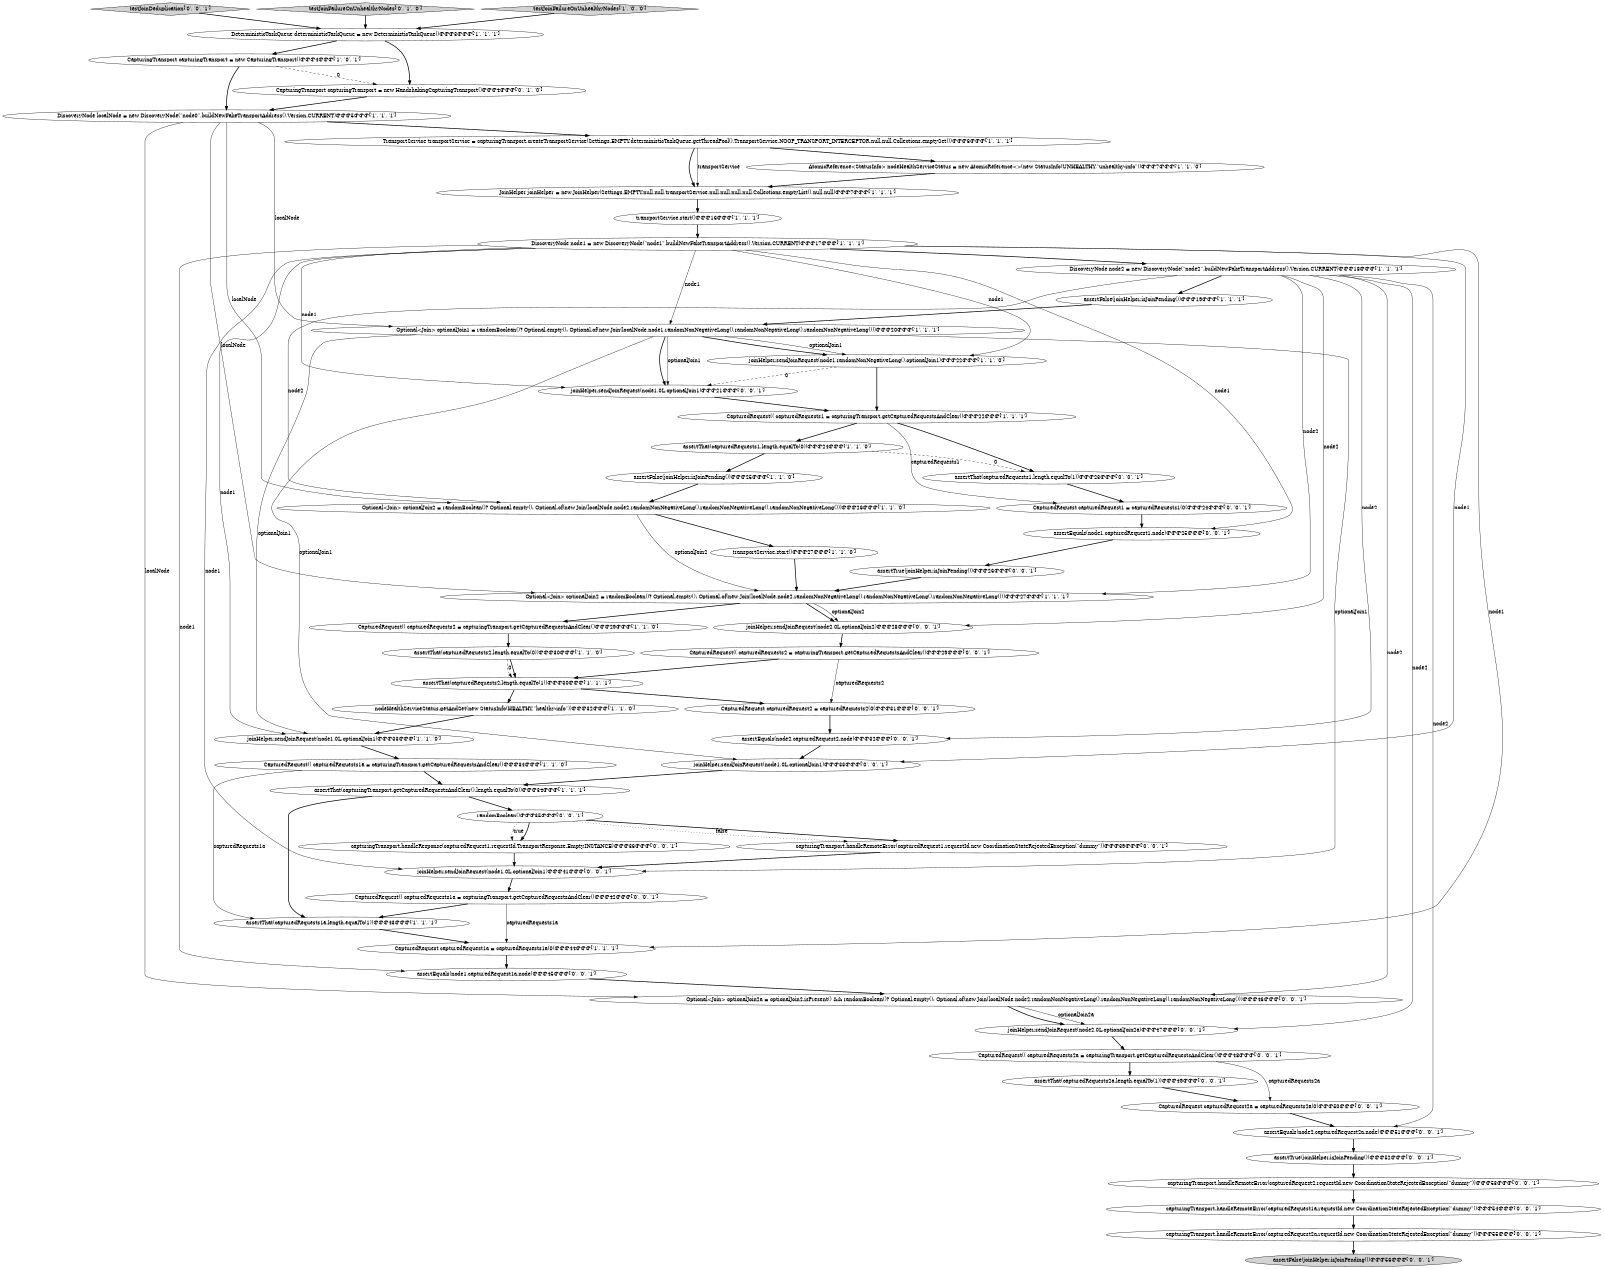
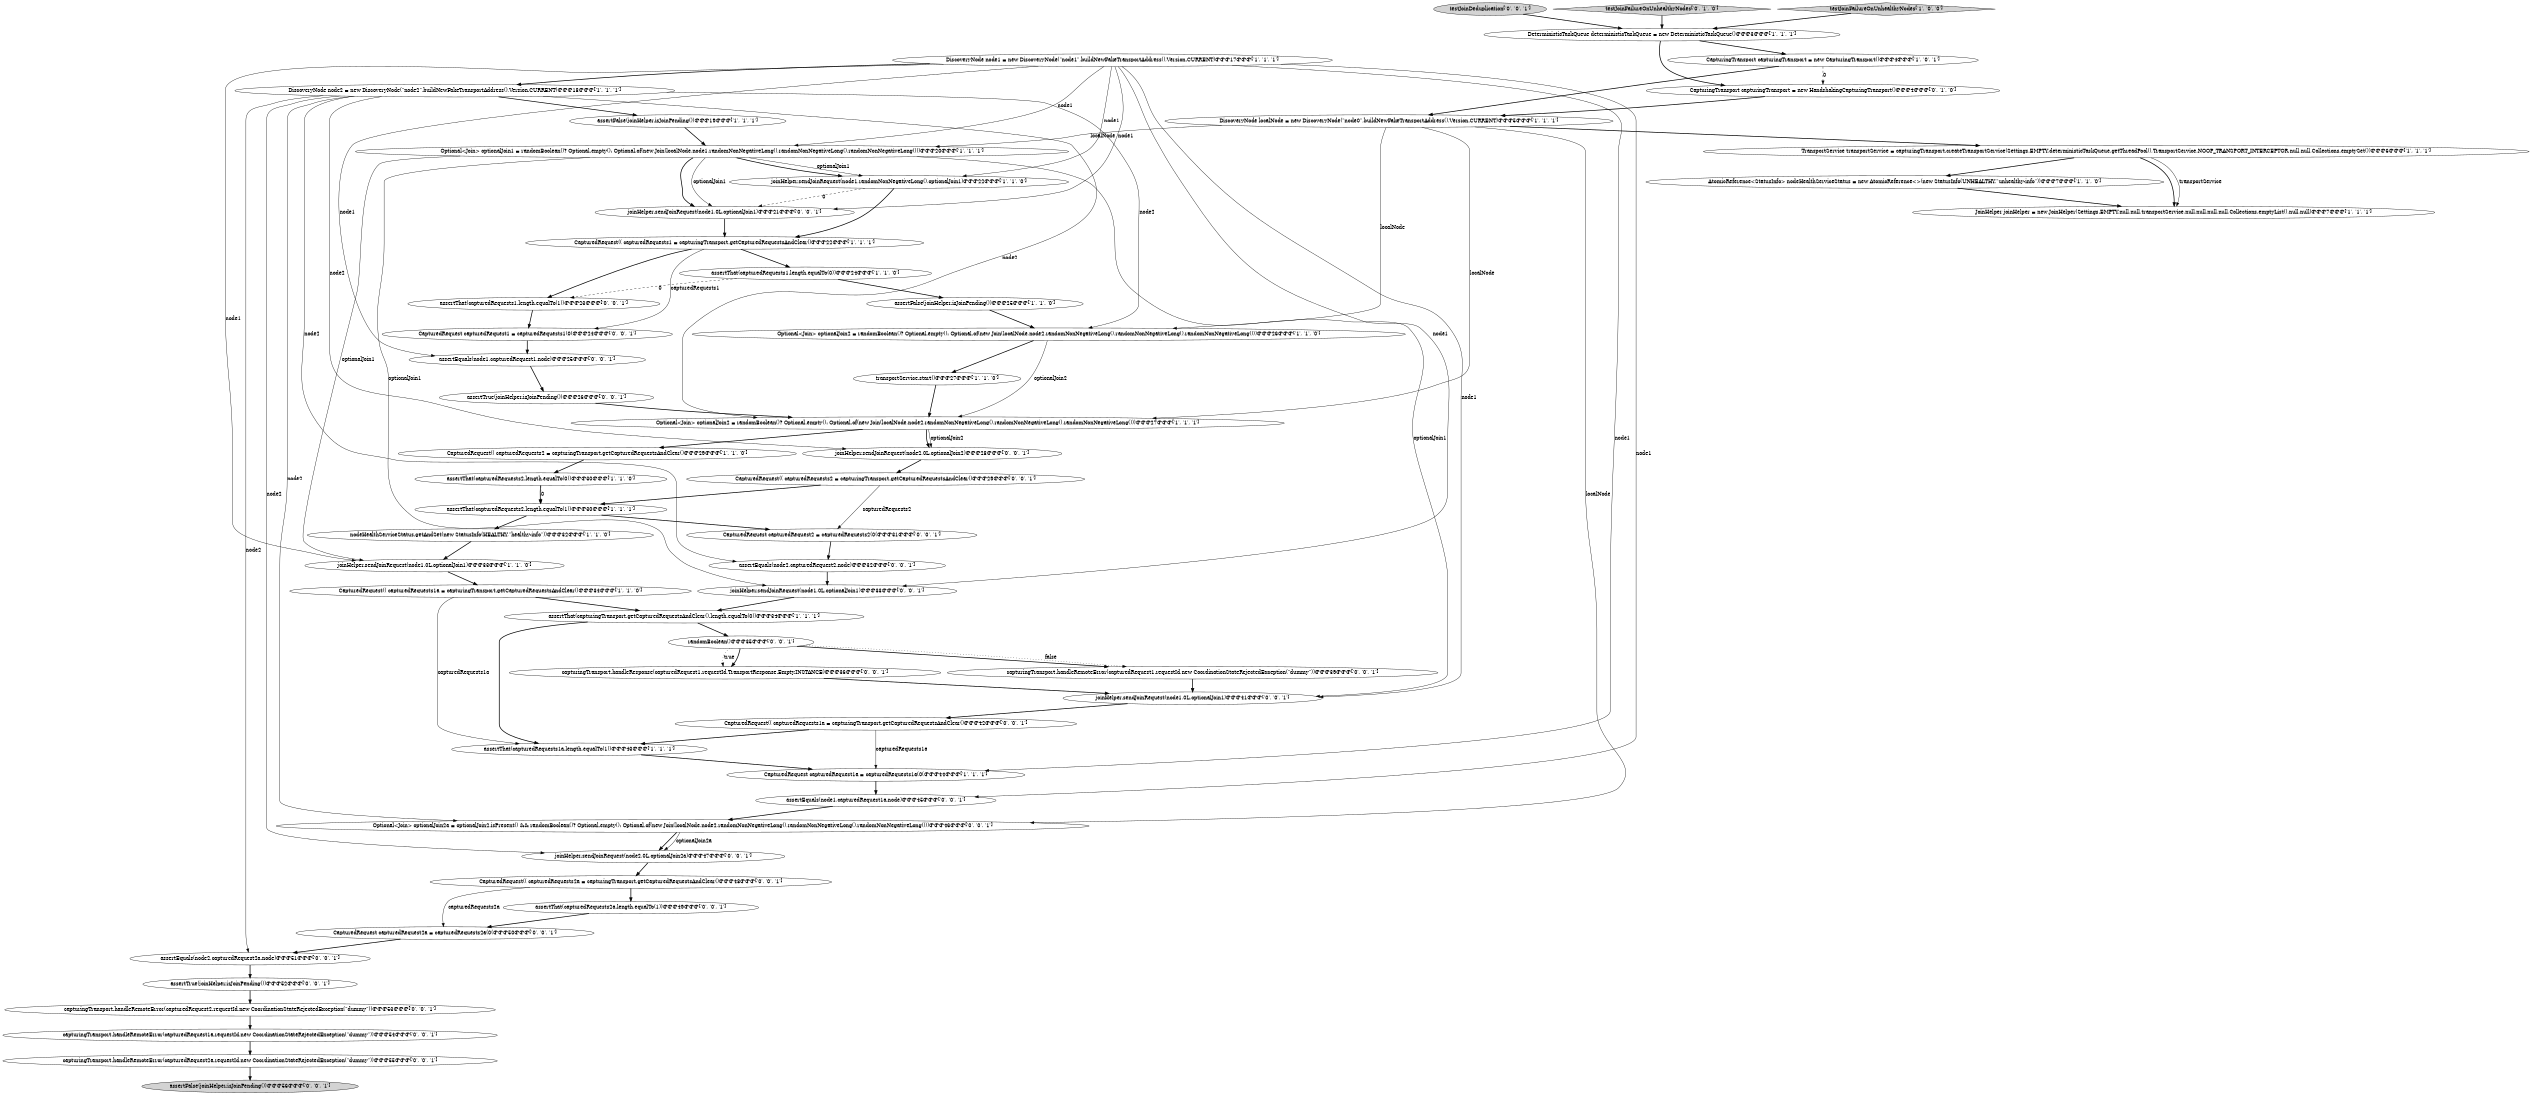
(170, 9) -> (1490, 9)
(698, 218) -> none
